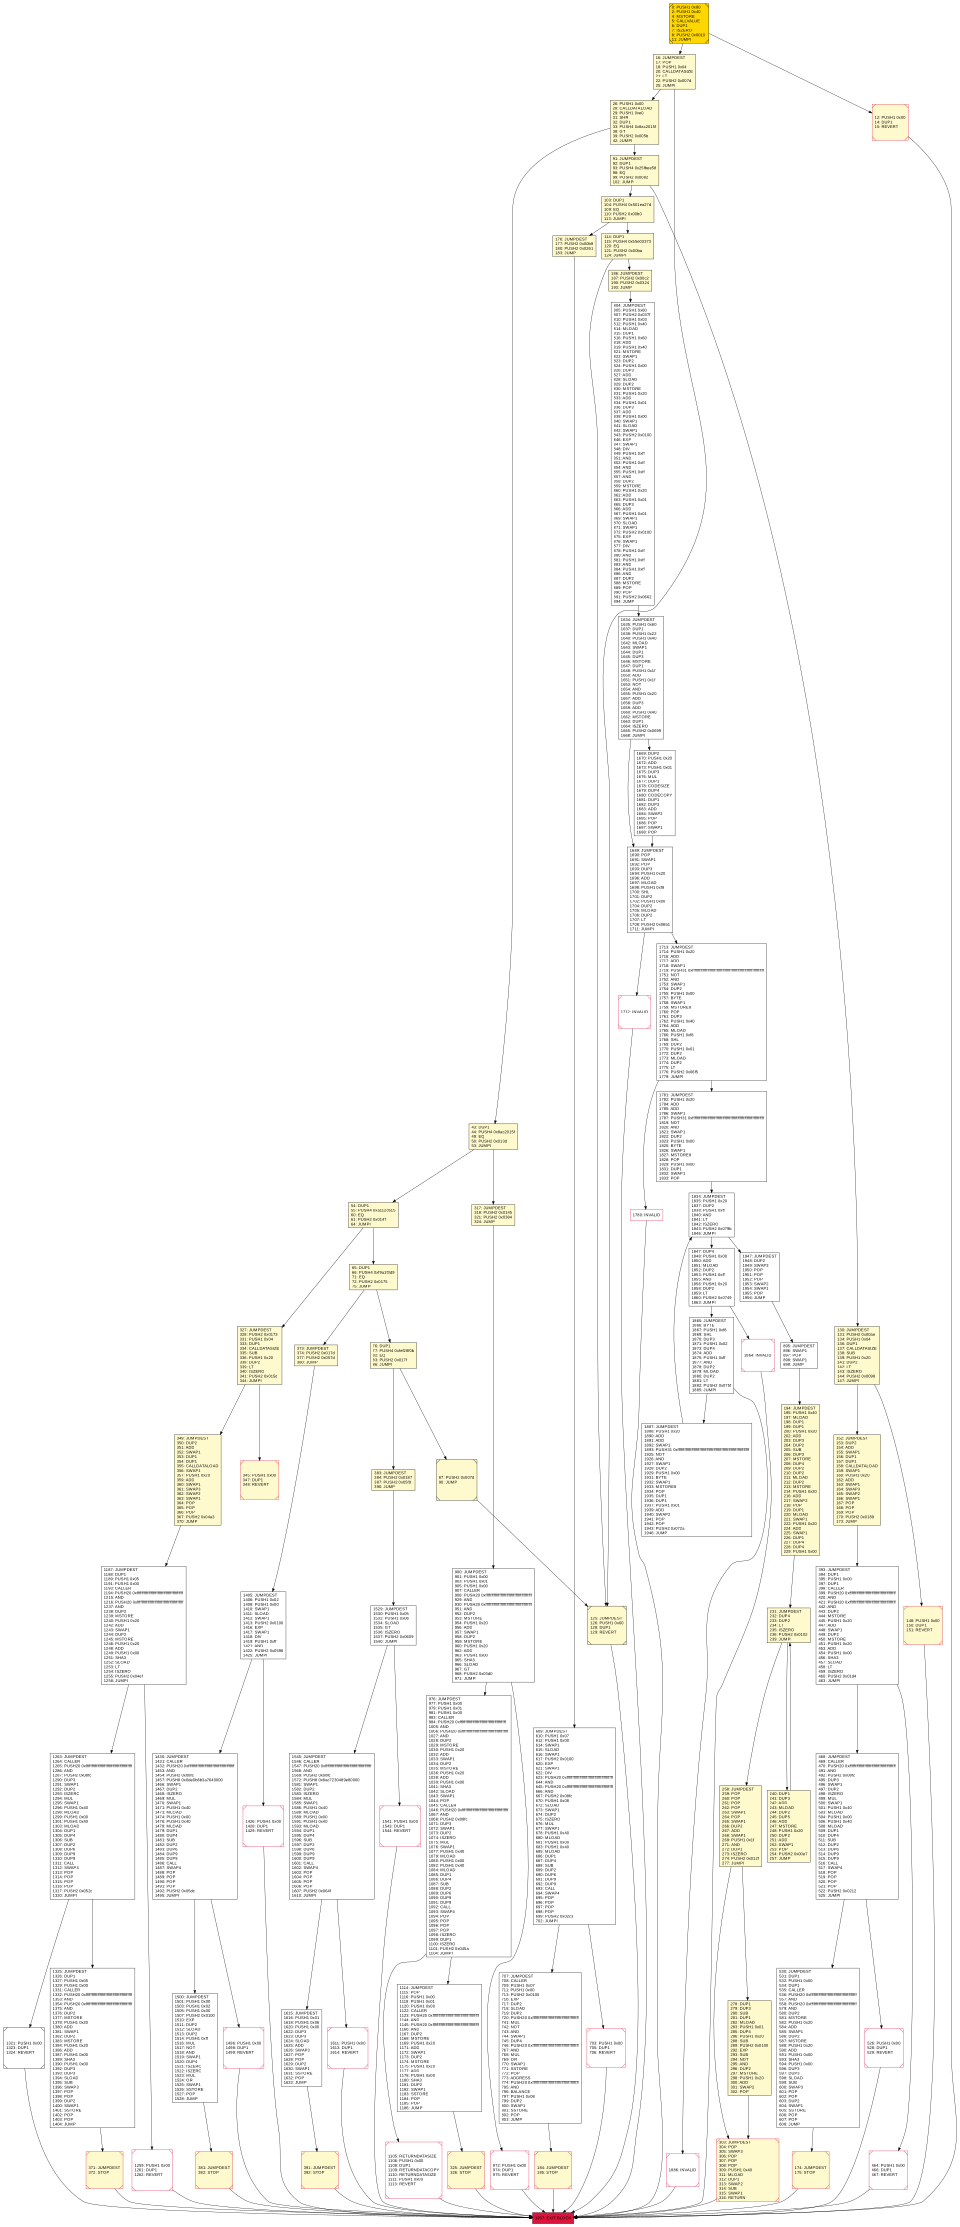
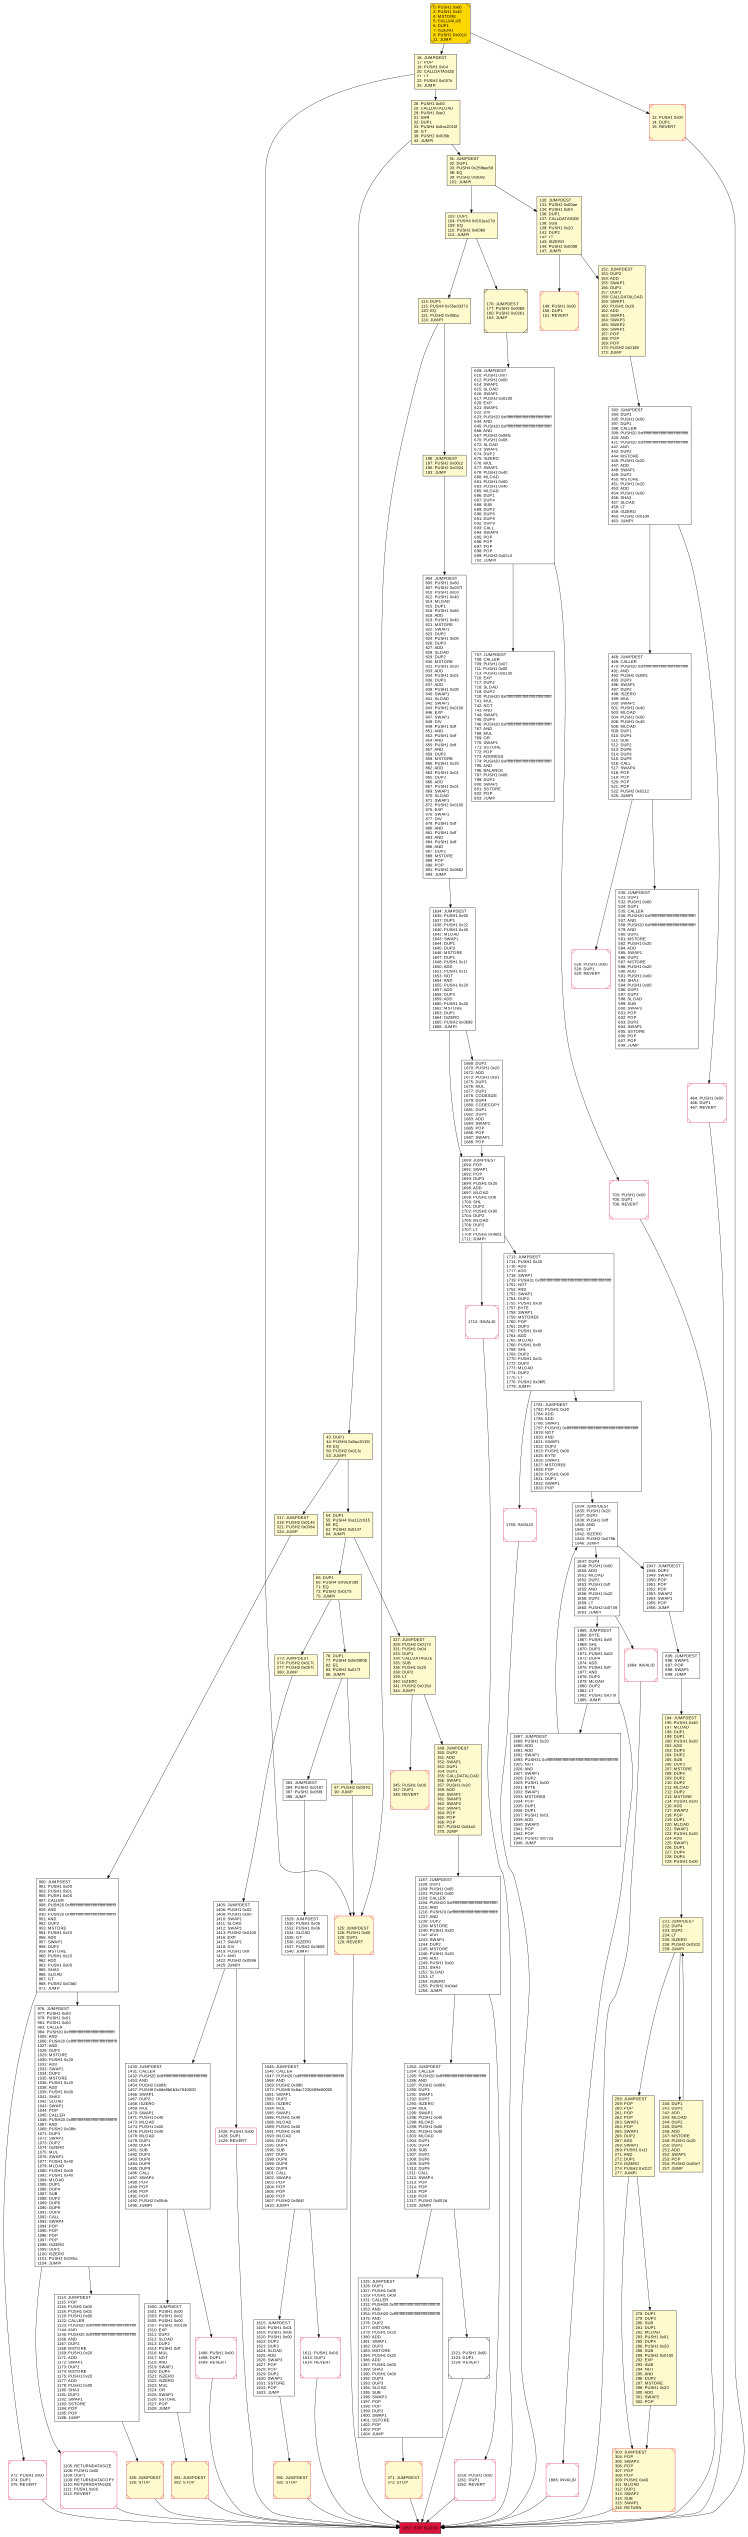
(574, 246) -> (506, 311)
(647, 1215) -> (520, 1525)
(393, 1480) -> (305, 1790)
(457, 1480) -> (352, 1790)
(607, 1625) -> (354, 1935)
(263, 1826) -> (236, 2136)
(400, 1826) -> none
(931, 2092) -> none
(553, 2170) -> none
(811, 2170) -> none
(826, 2203) -> none
